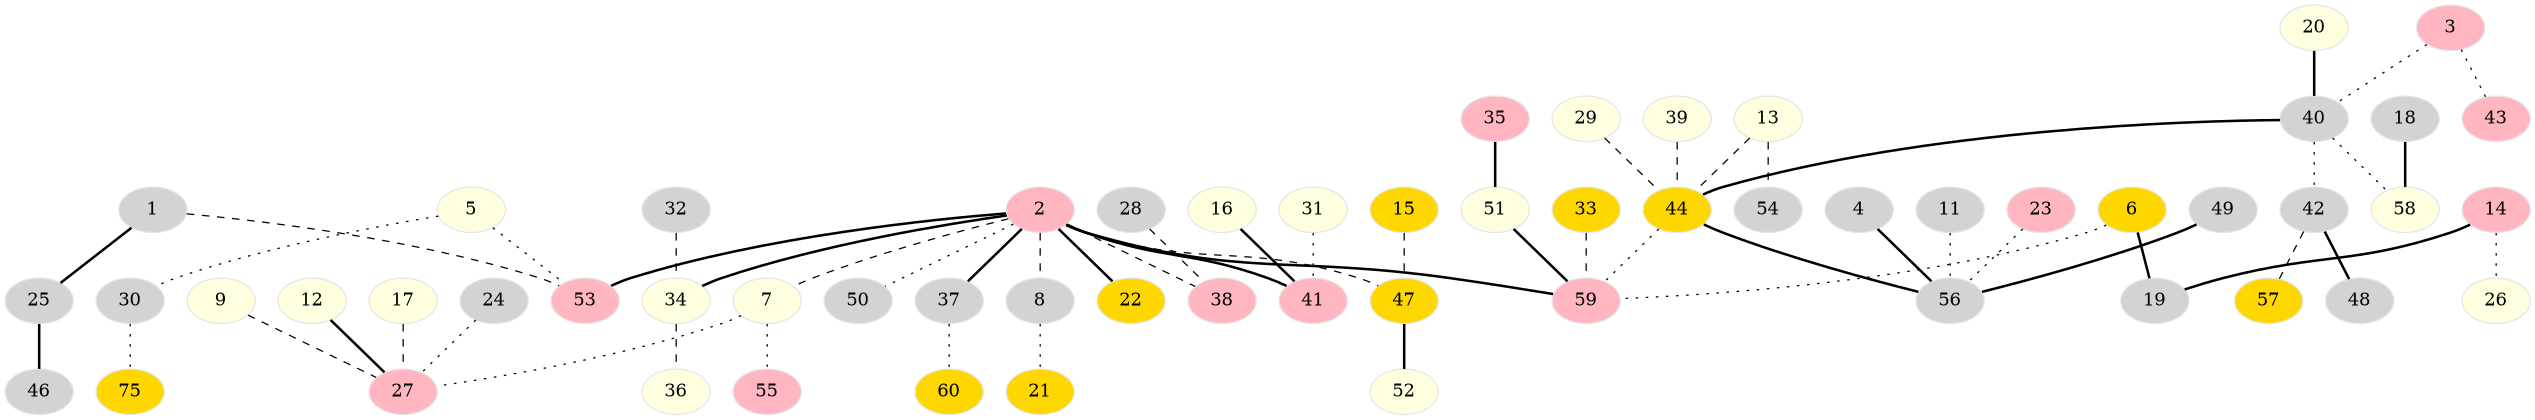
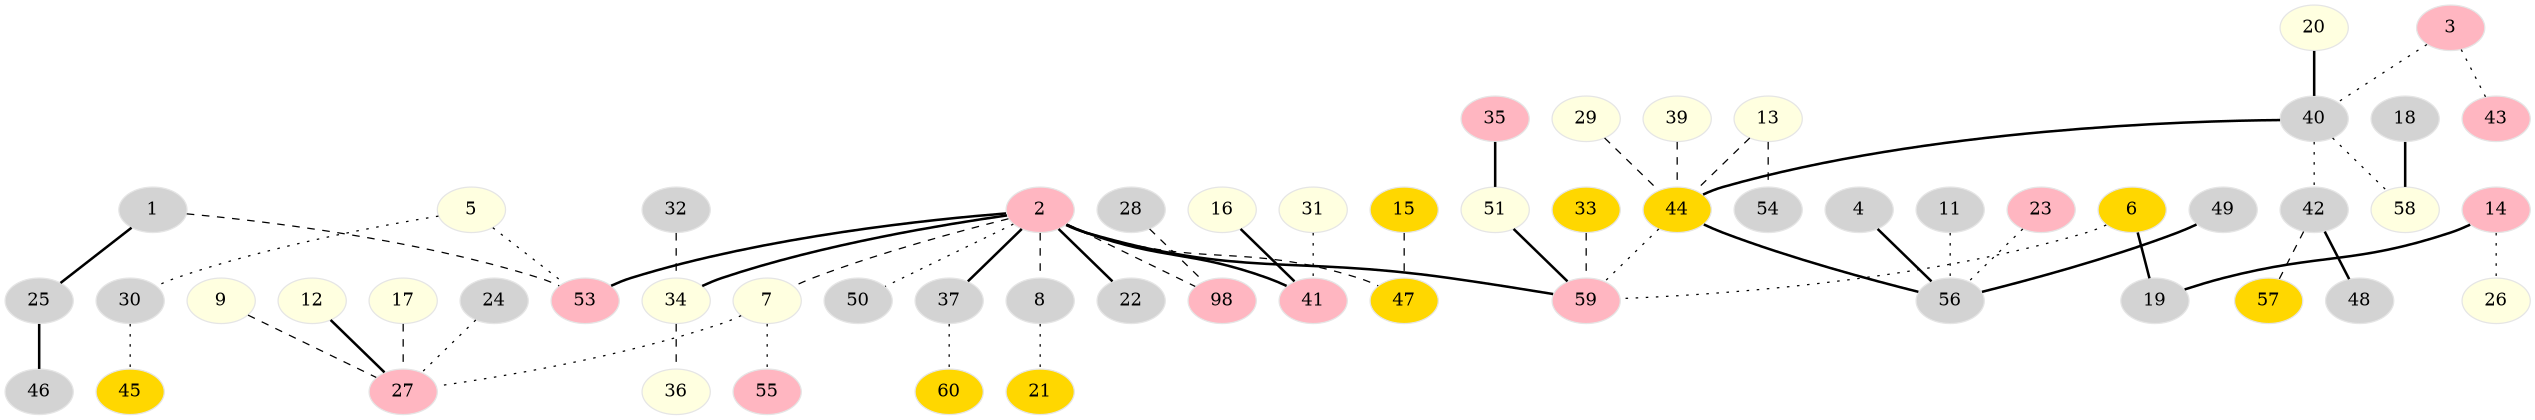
(1131, 301) -> (1131, 301)
(1222, 301) -> (1222, 301)
(130, 392) -> (130, 392)
(1404, 392) -> none
